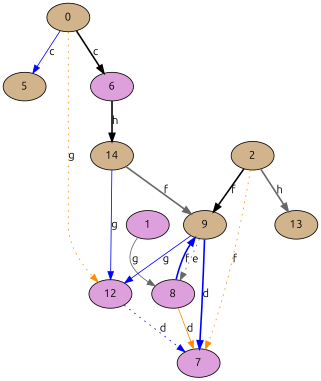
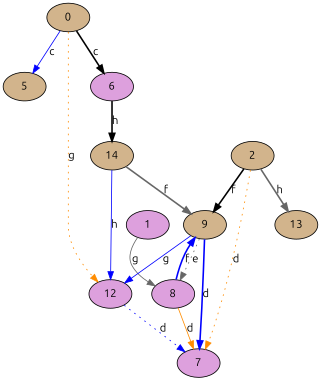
(115, 225) -> (115, 225)
(235, 259) -> (236, 259)
